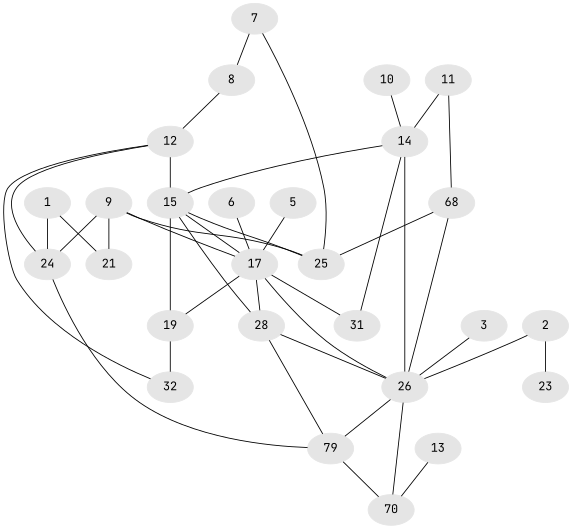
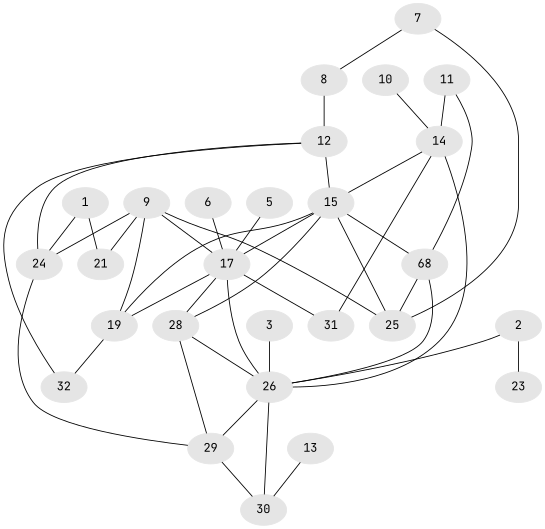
none -> (378, 234)
none -> (135, 265)
(331, 449) -> (211, 449)
(391, 510) -> (264, 510)
